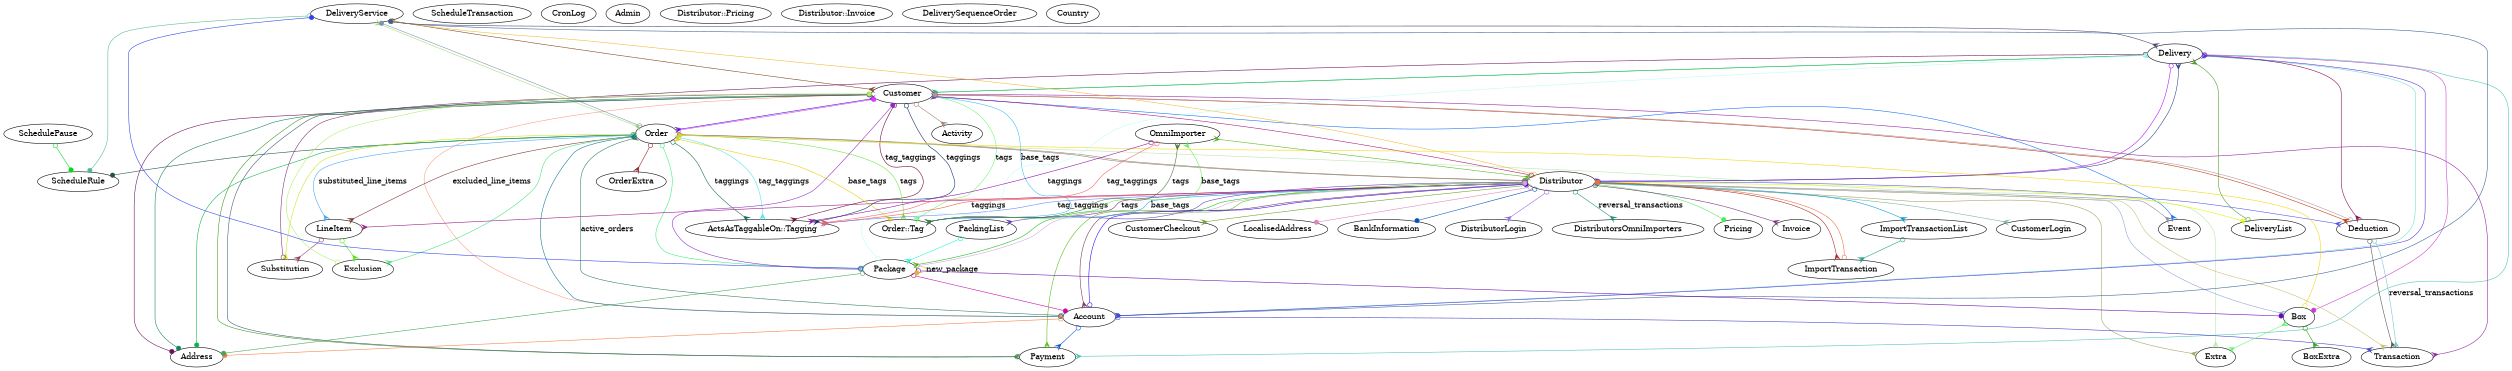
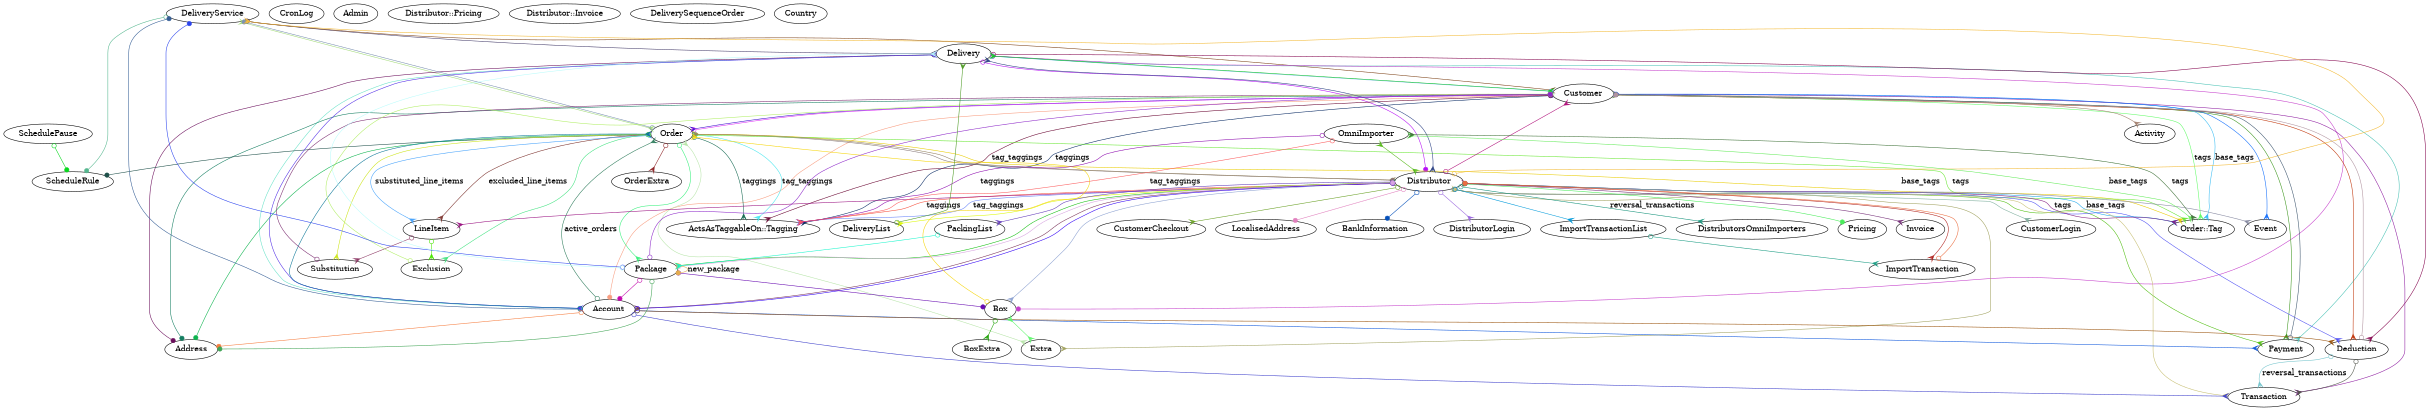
(472, 14) -> none
none -> (1484, 322)
